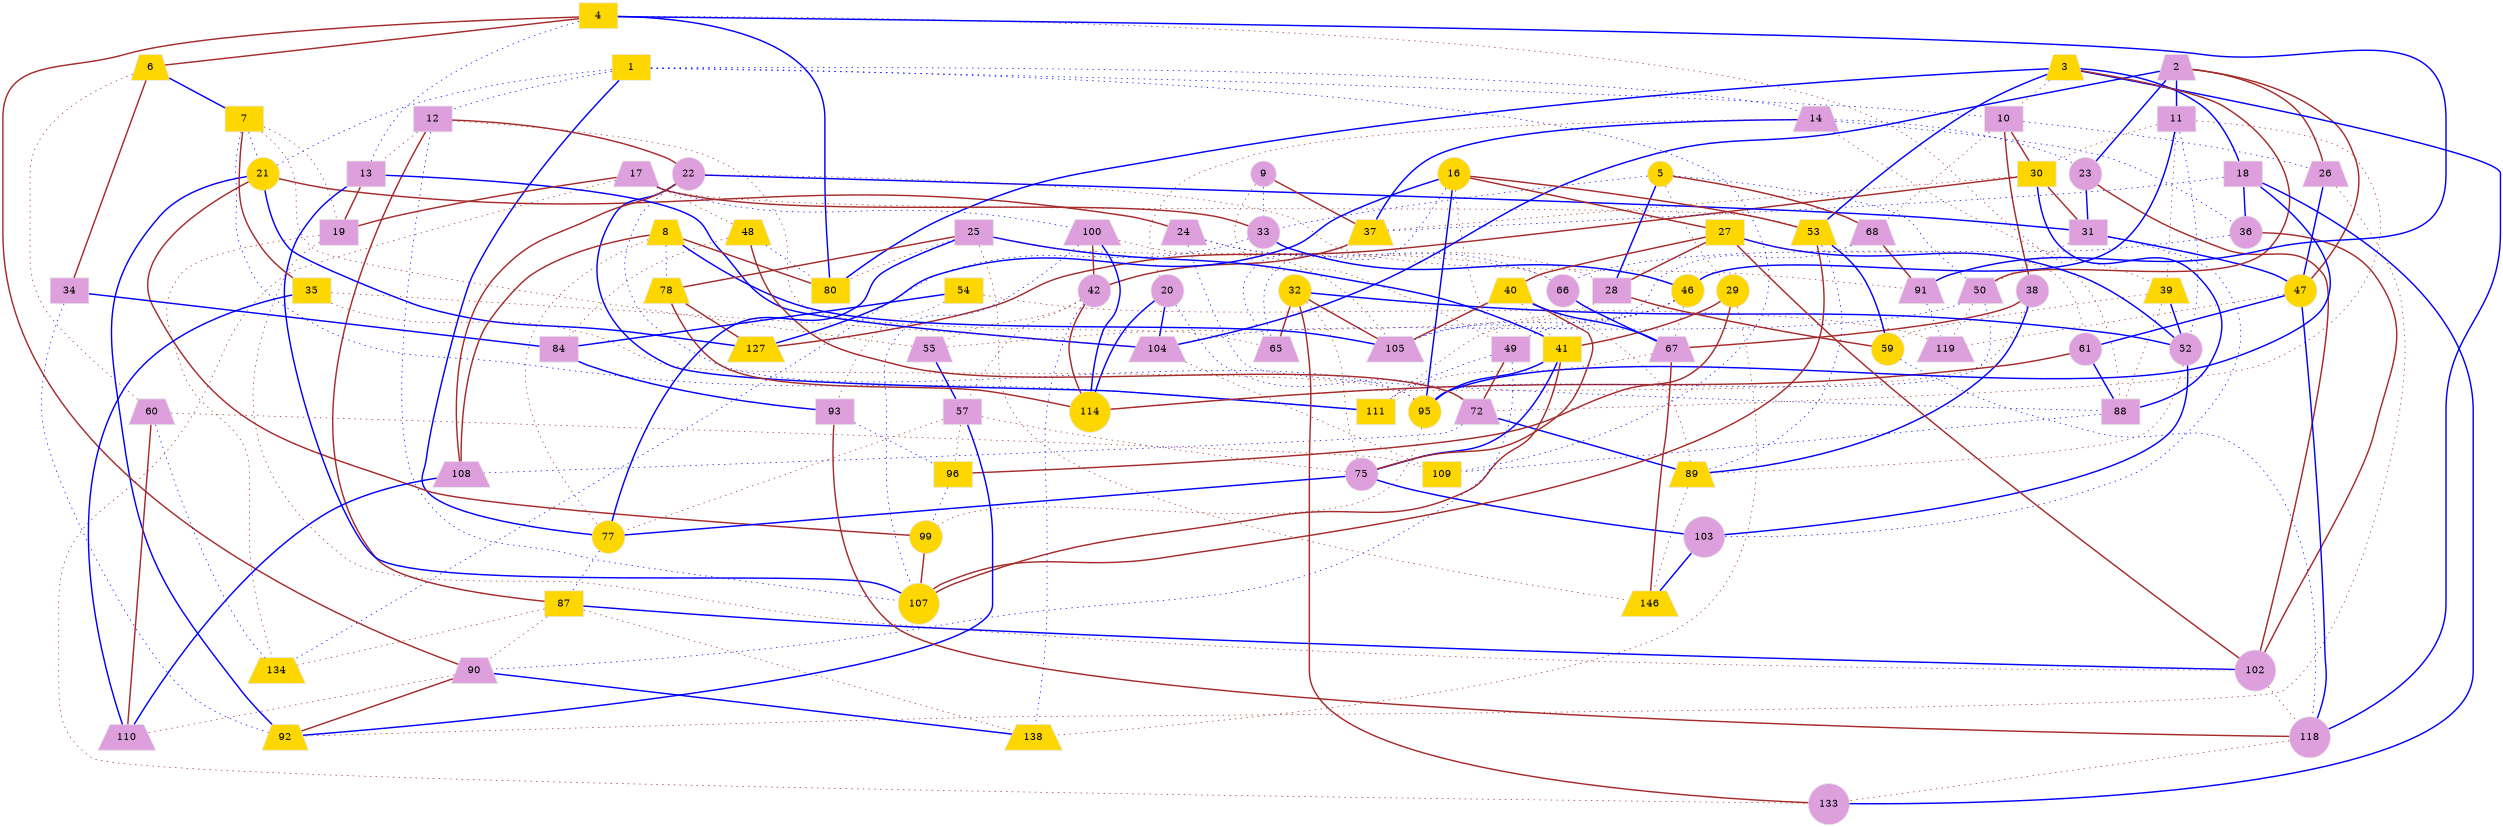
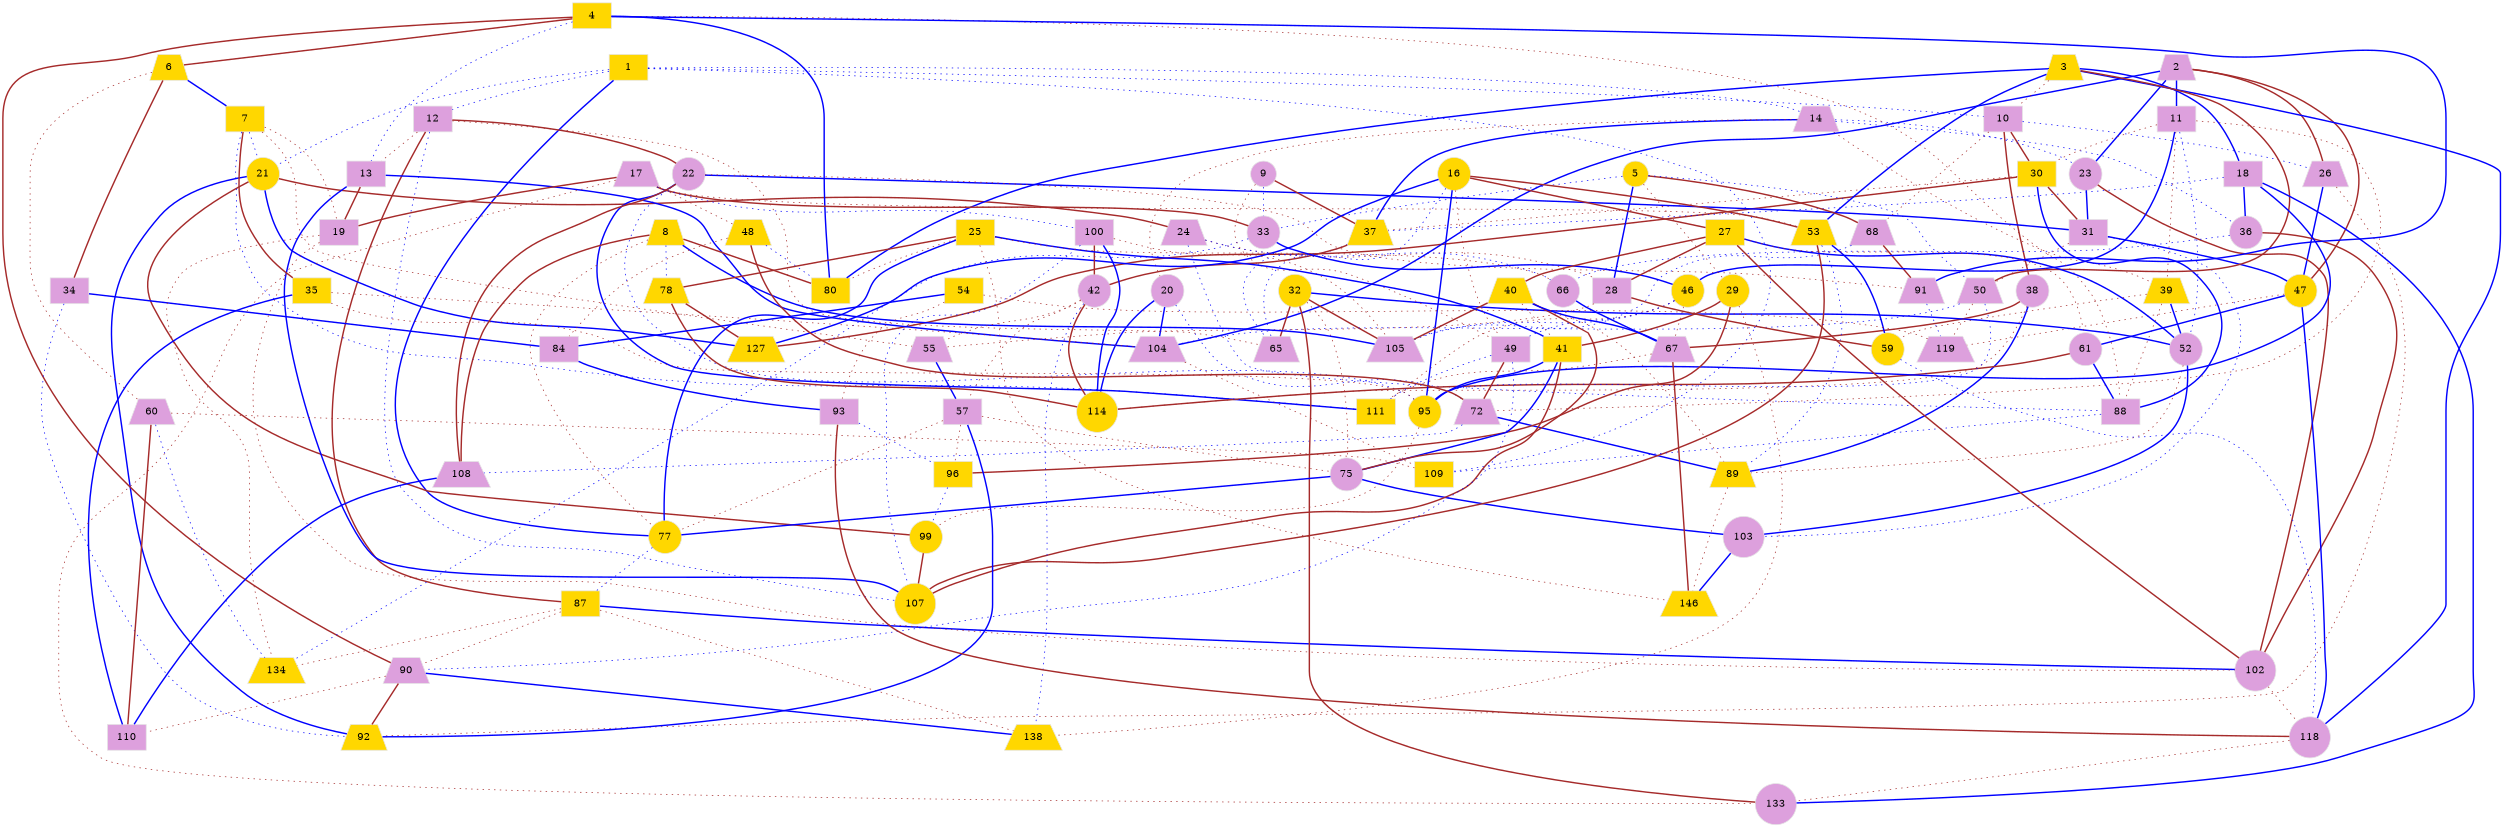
(974, 232) -> (975, 232)
(1092, 232) -> (1094, 232)
(127, 737) -> (127, 737)
